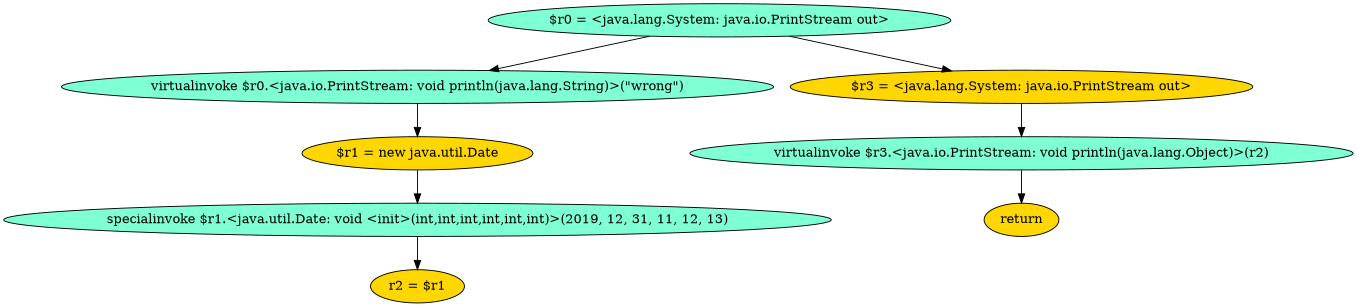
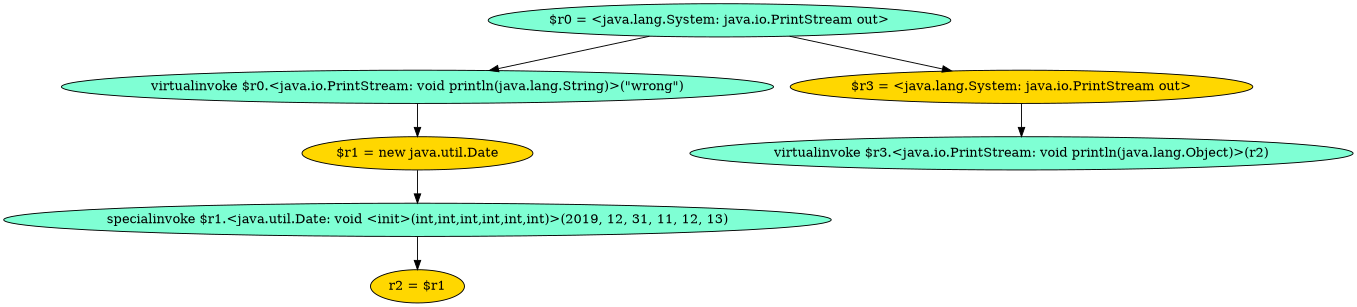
(1022, 220) -> none
